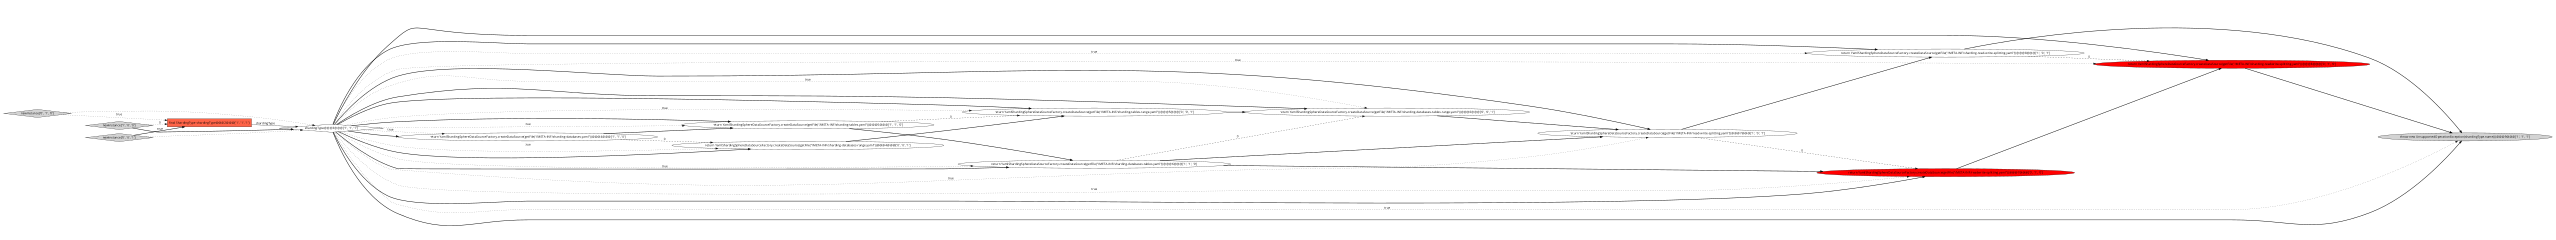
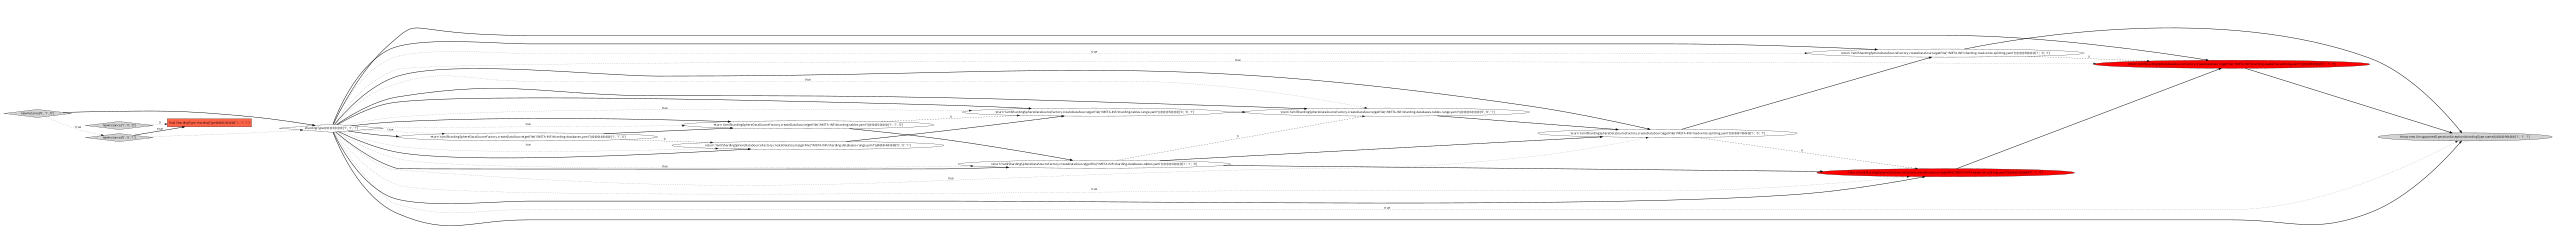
(188, 112) -> (188, 112)
(113, 117) -> (73, 127)
(274, 126) -> none
(212, 131) -> none
